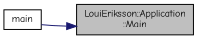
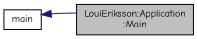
(54, 26) -> (64, 13)
